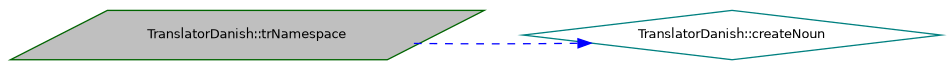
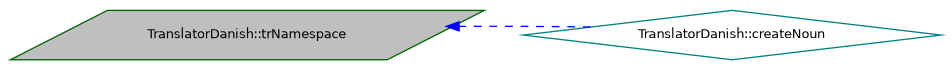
(496, 44) -> (525, 26)
